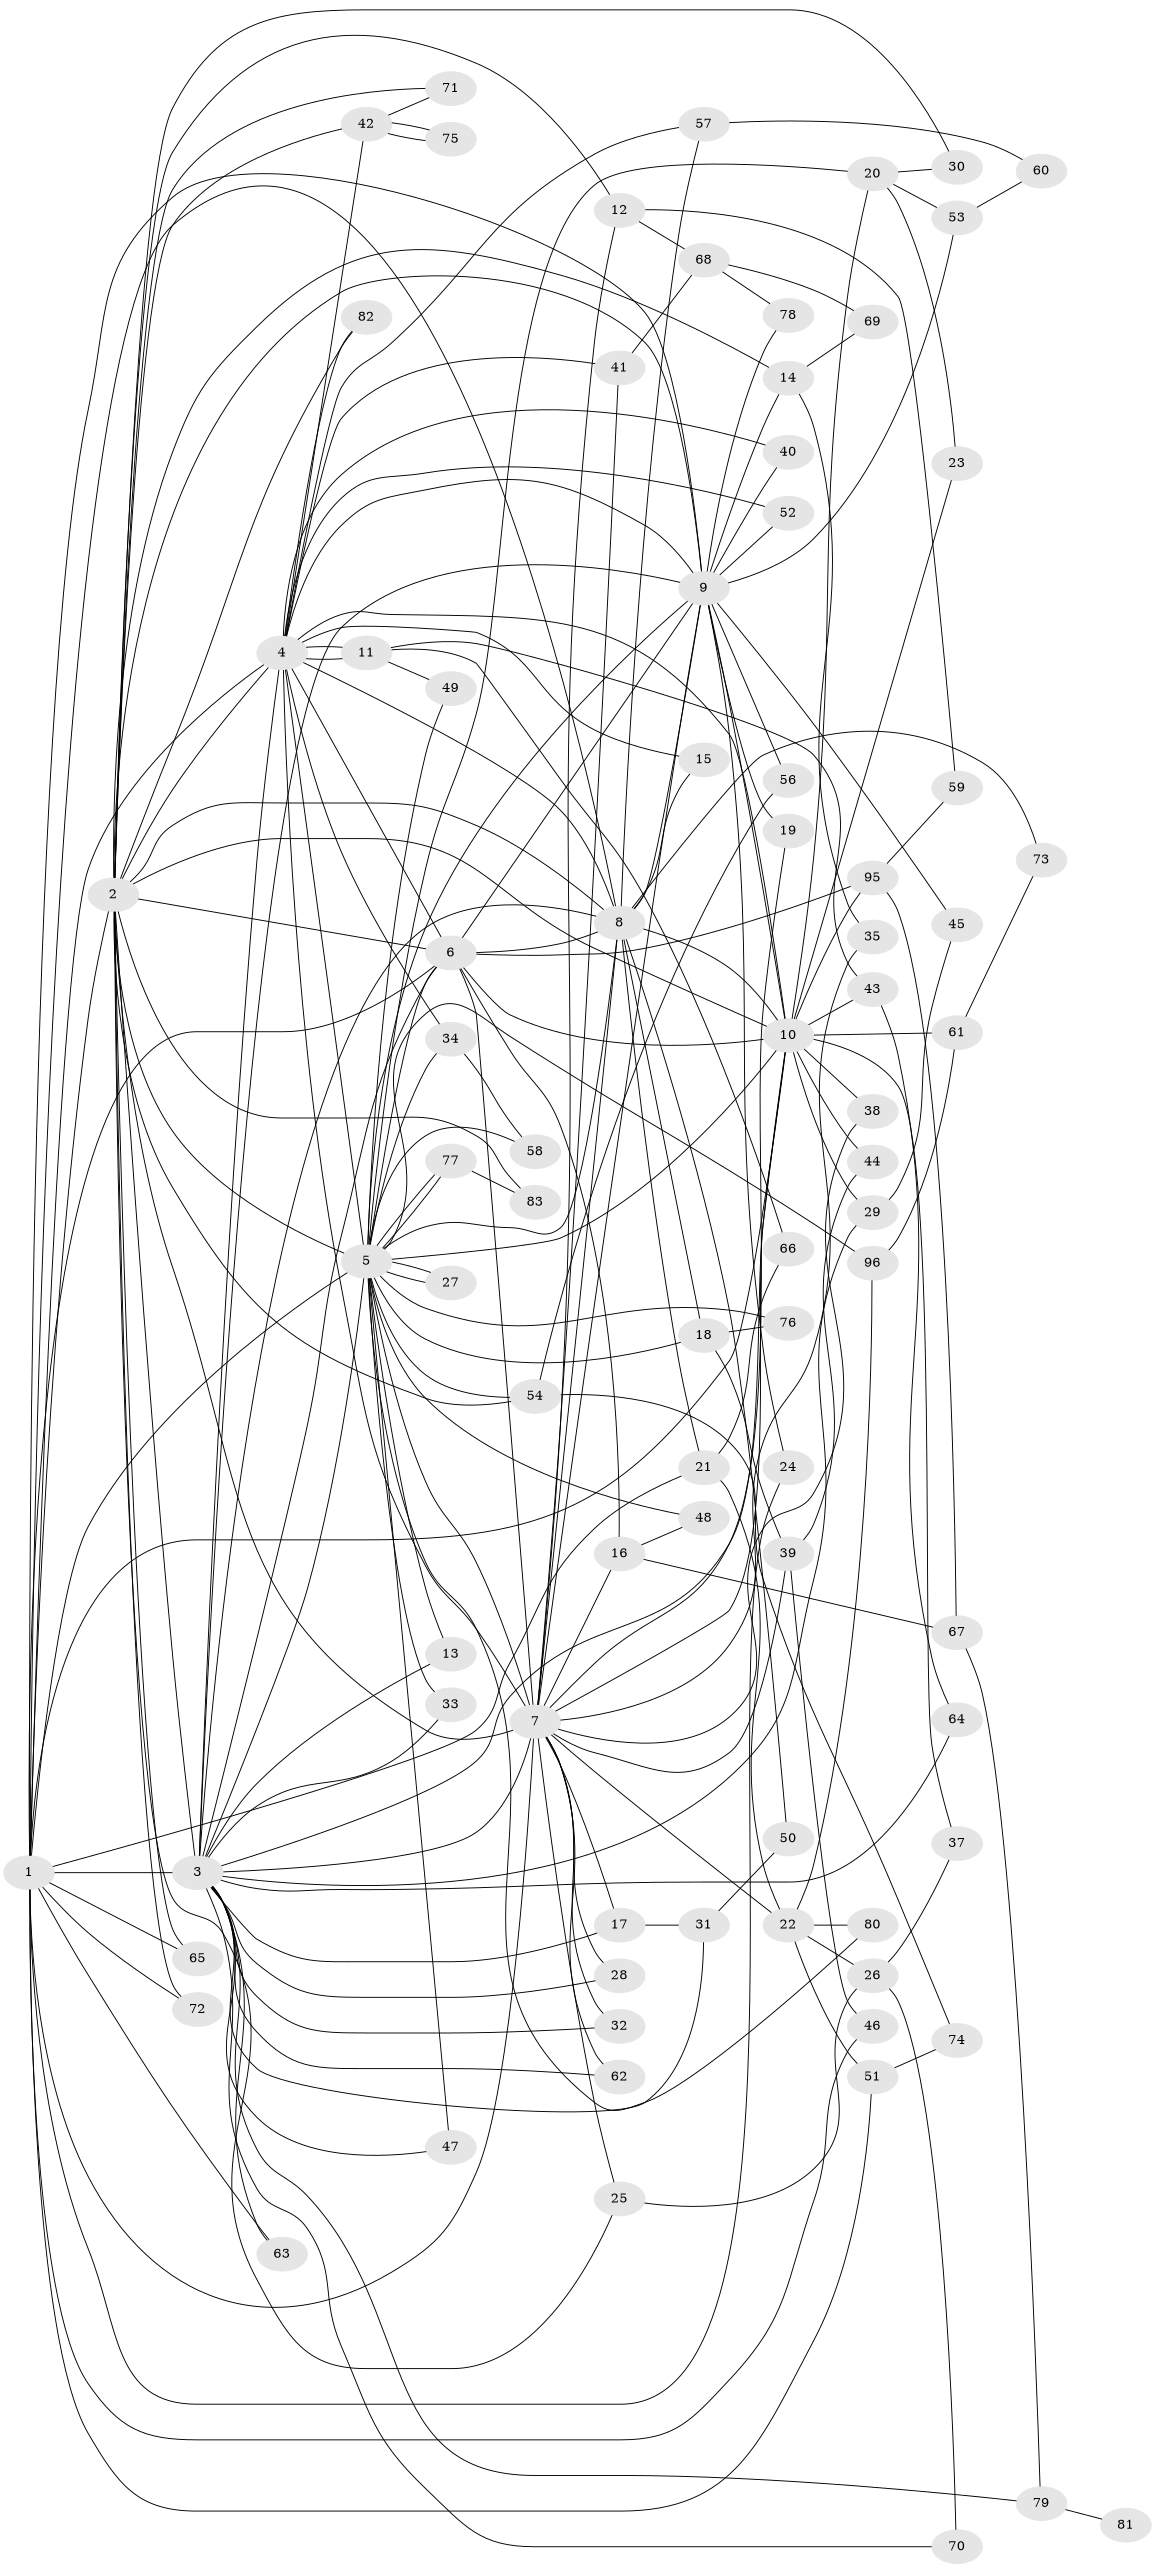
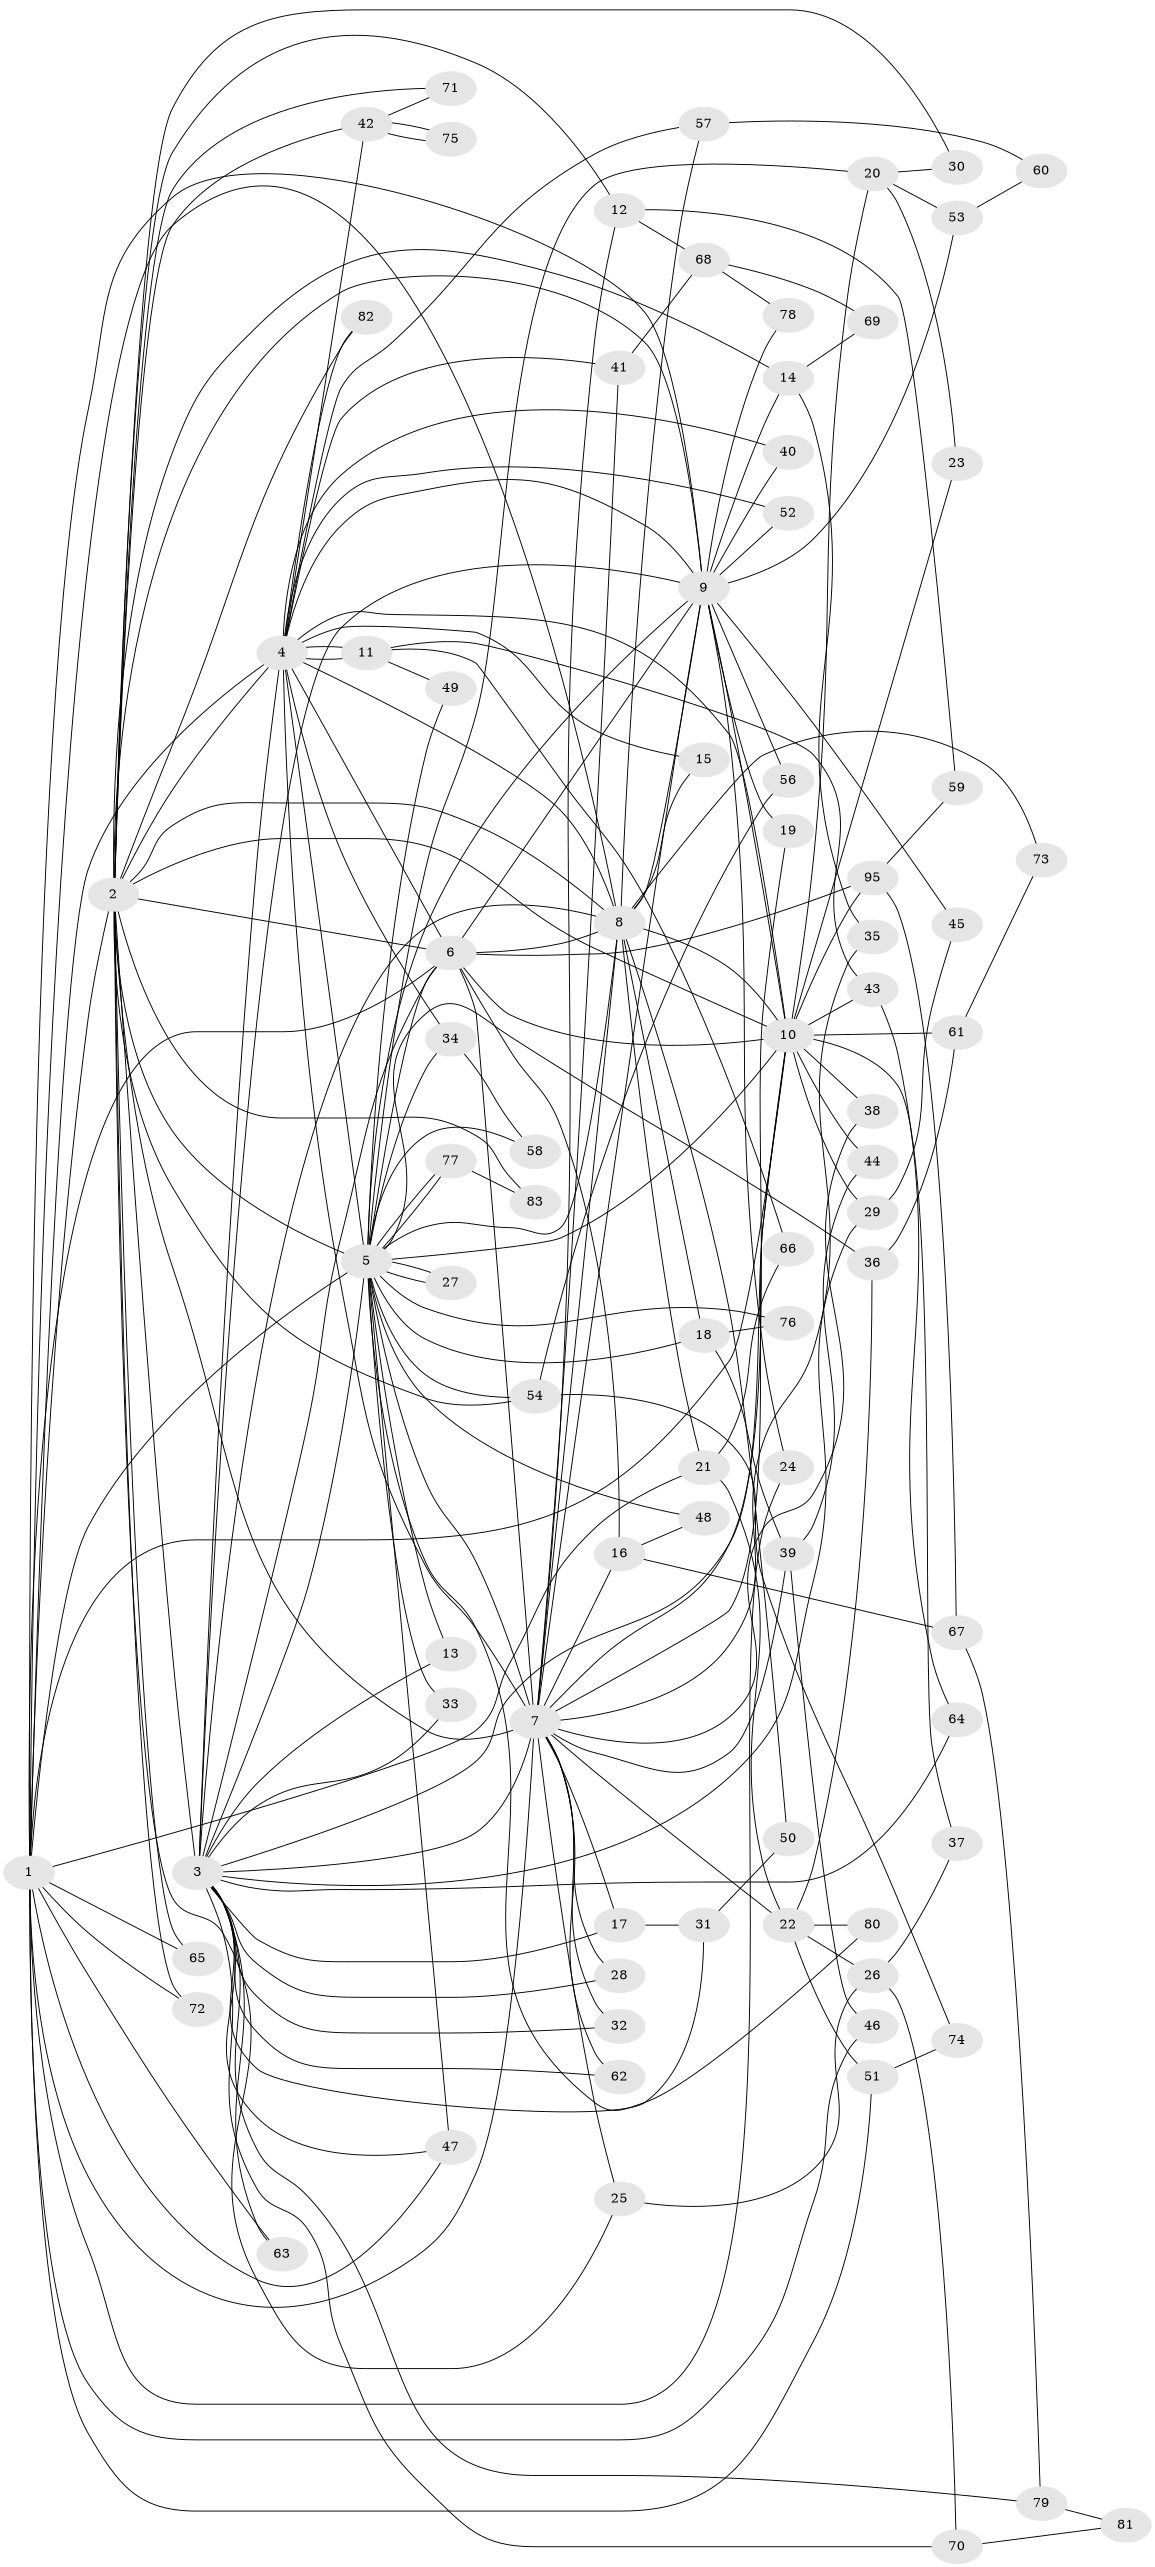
(873, 1263) -> (873, 1263)
(114, 1873) -> (167, 2209)
none -> (1042, 2536)
